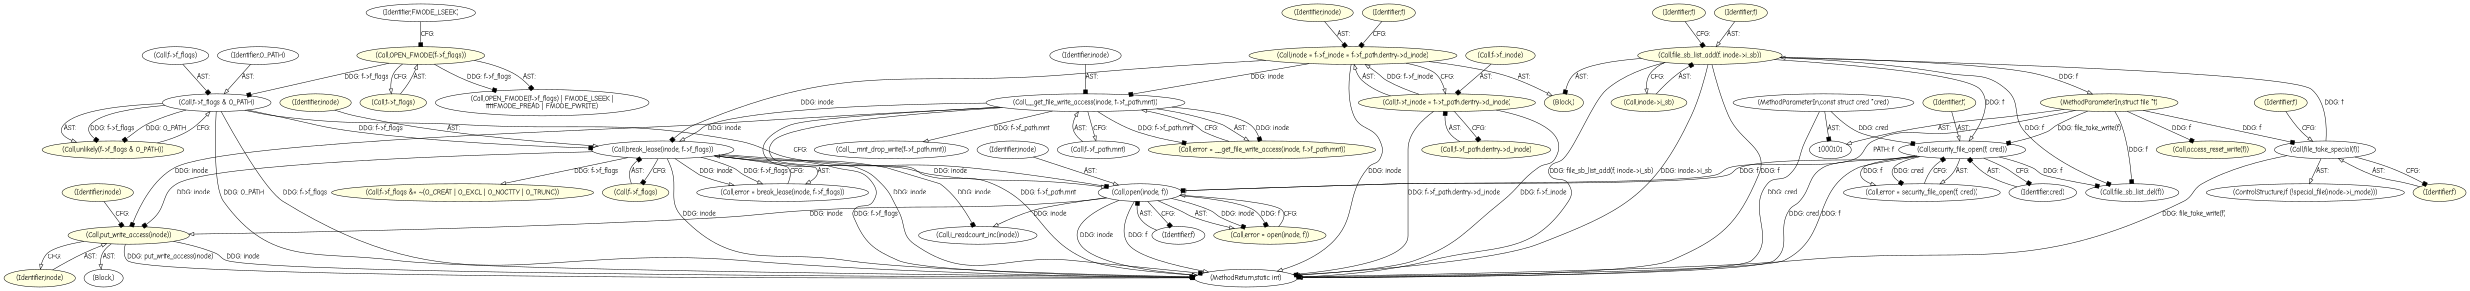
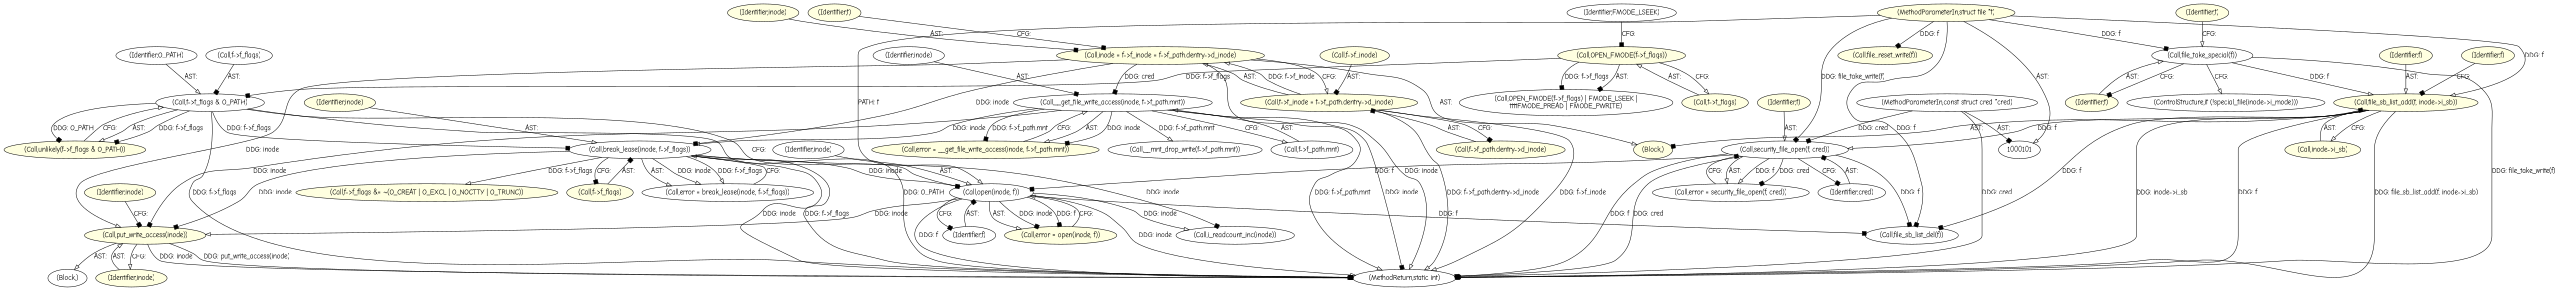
(1990, 67) -> (2313, 30)
none -> (526, 73)
(1267, 77) -> (1140, 77)
(2211, 150) -> (1885, 56)
(2324, 171) -> (2223, 77)
none -> (1466, 219)
